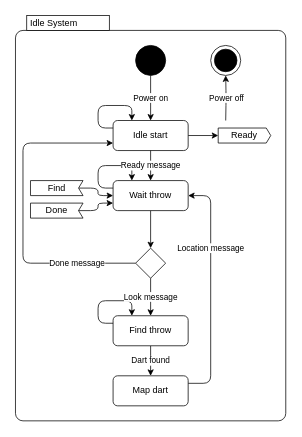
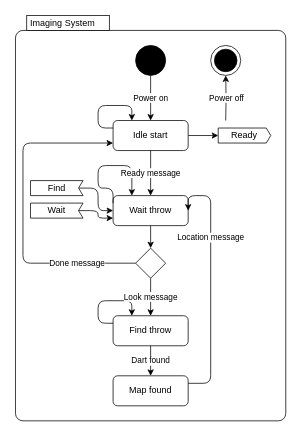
(55, 23) -> (63, 23)
(150, 195) -> (150, 210)
(57, 210) -> (57, 210)
(150, 390) -> (150, 390)
